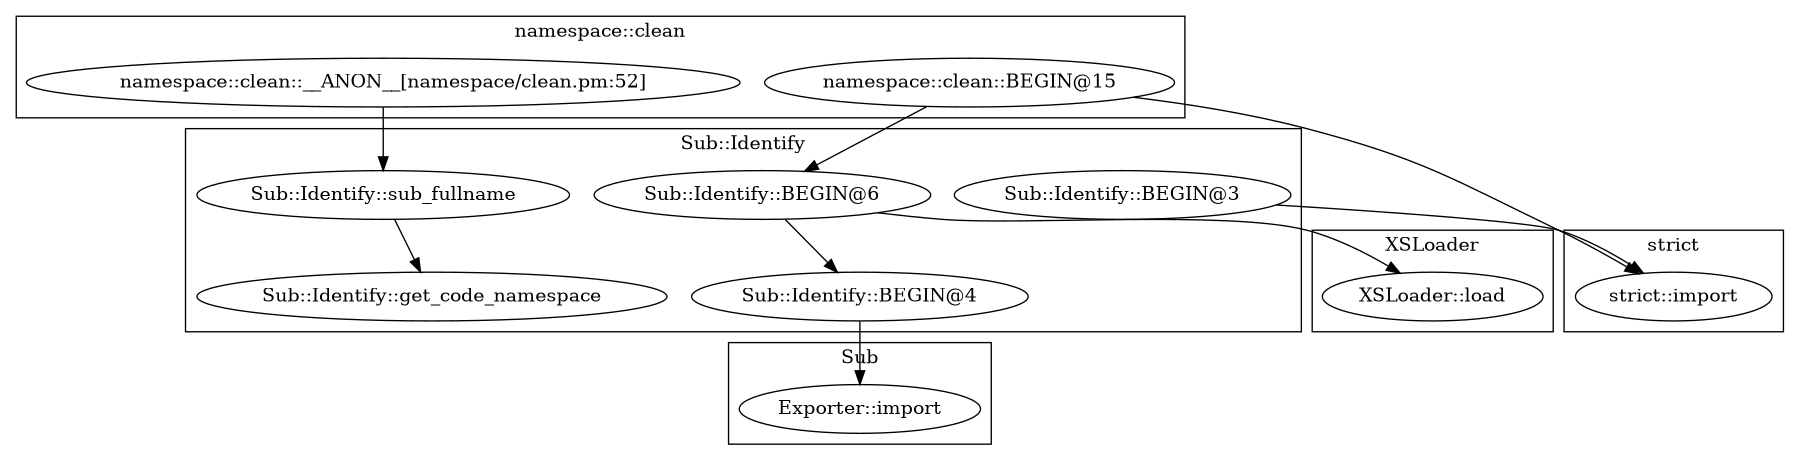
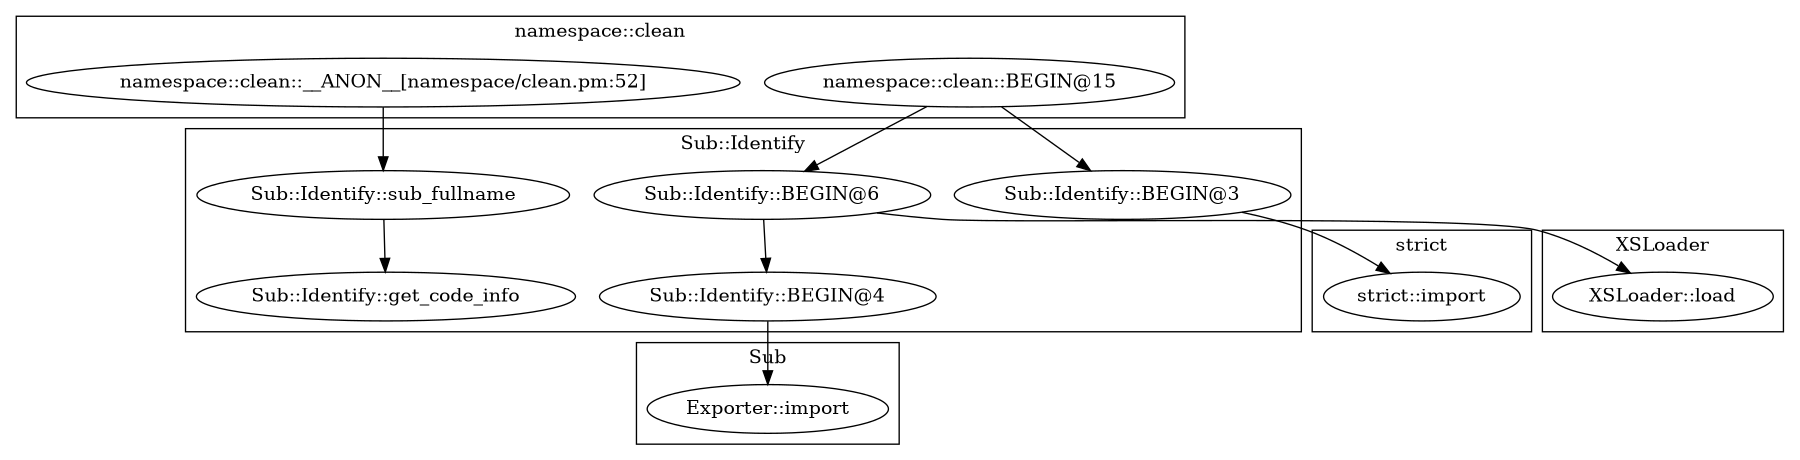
(1390, 154) -> (1044, 137)
(432, 297) -> (386, 297)
